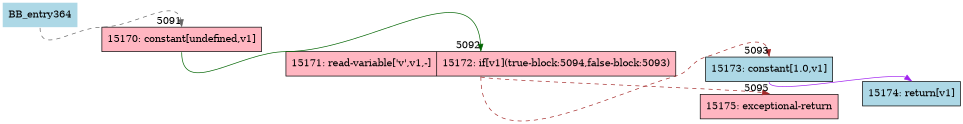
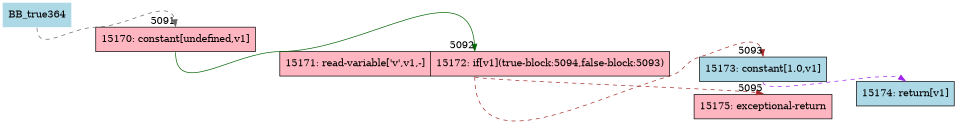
(40, 15) -> (37, 15)
(837, 82) -> (831, 82)
